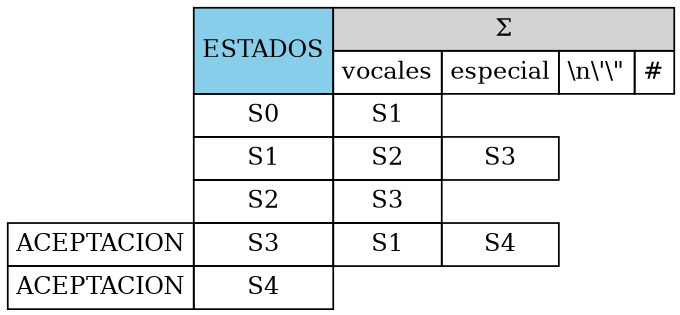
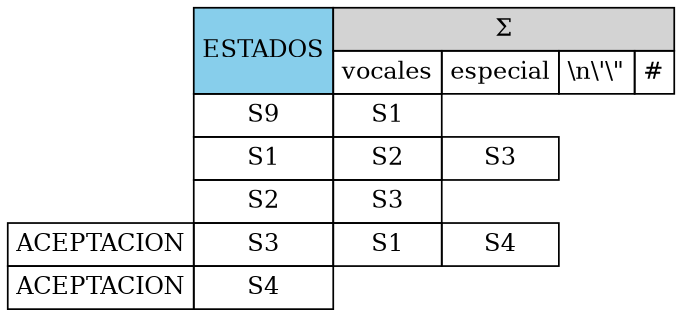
(264, 115) -> (264, 115)
